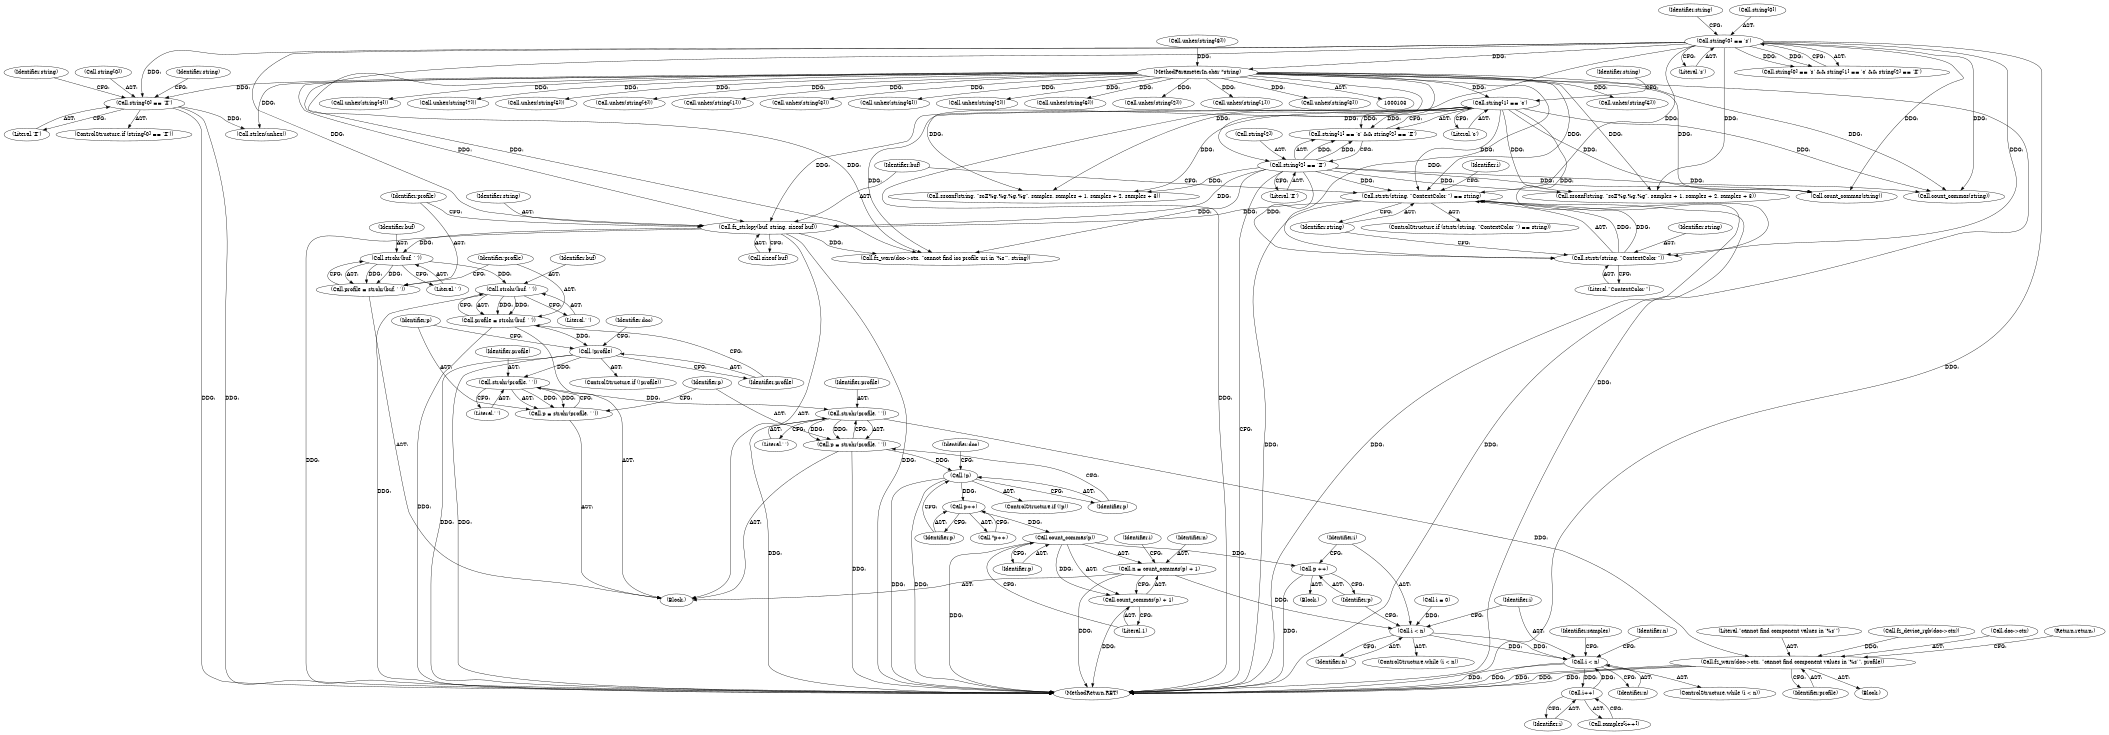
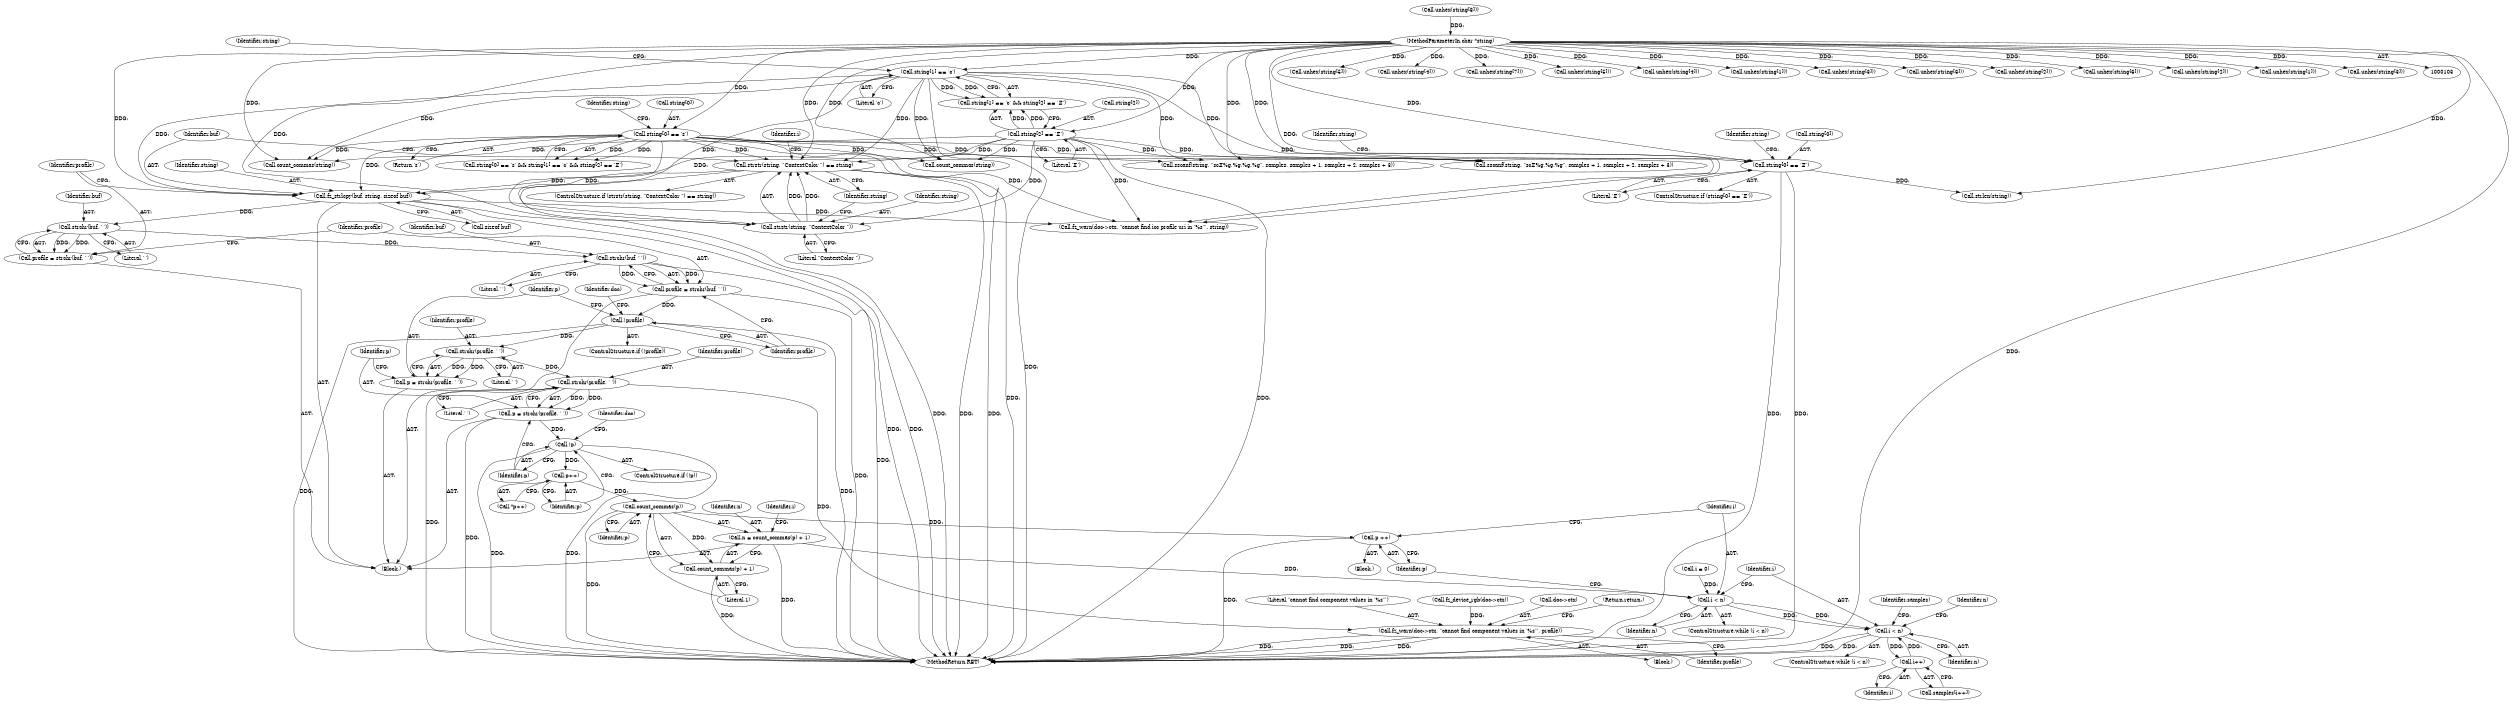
(1470, 56) -> (1021, 45)
(1692, 72) -> (407, 166)
(261, 135) -> (1987, 197)
(1247, 430) -> (1265, 399)
